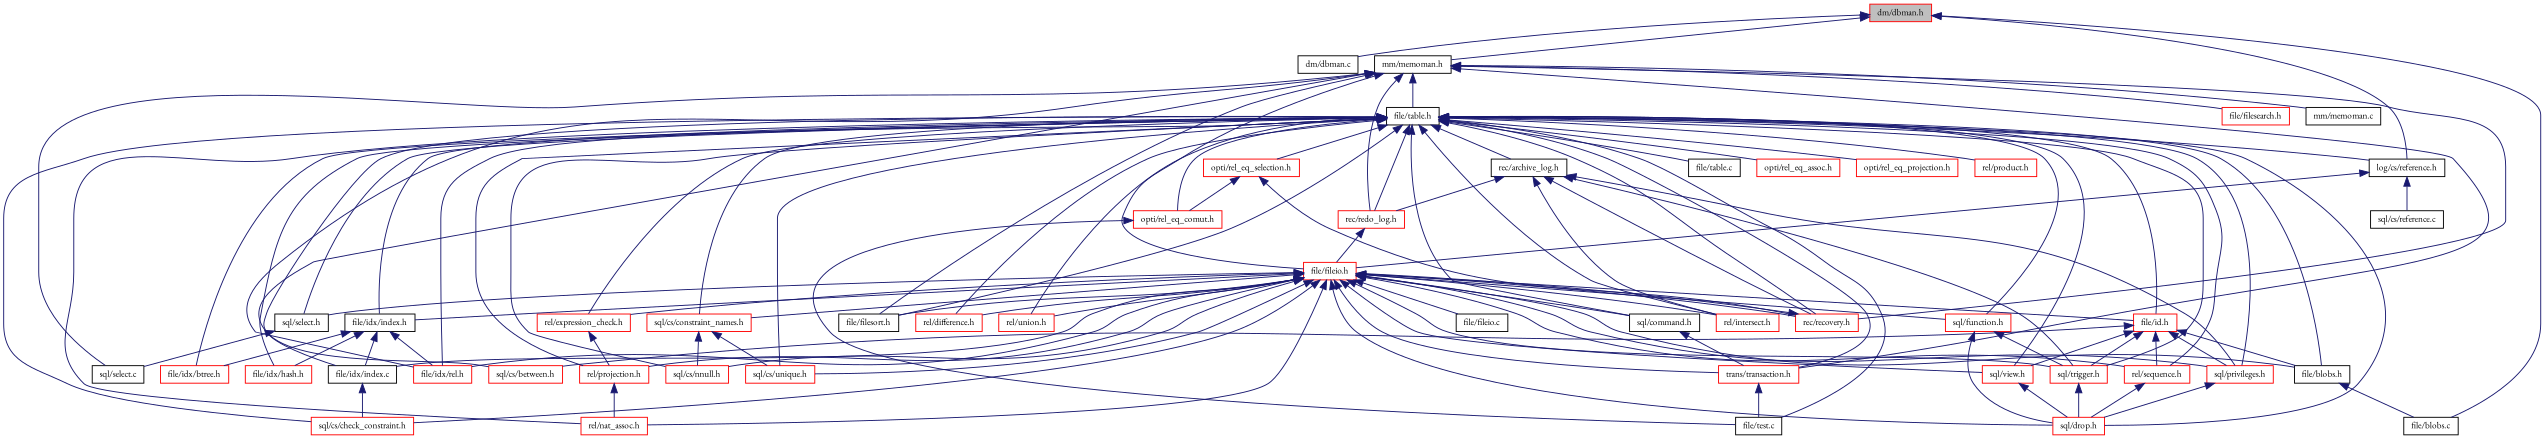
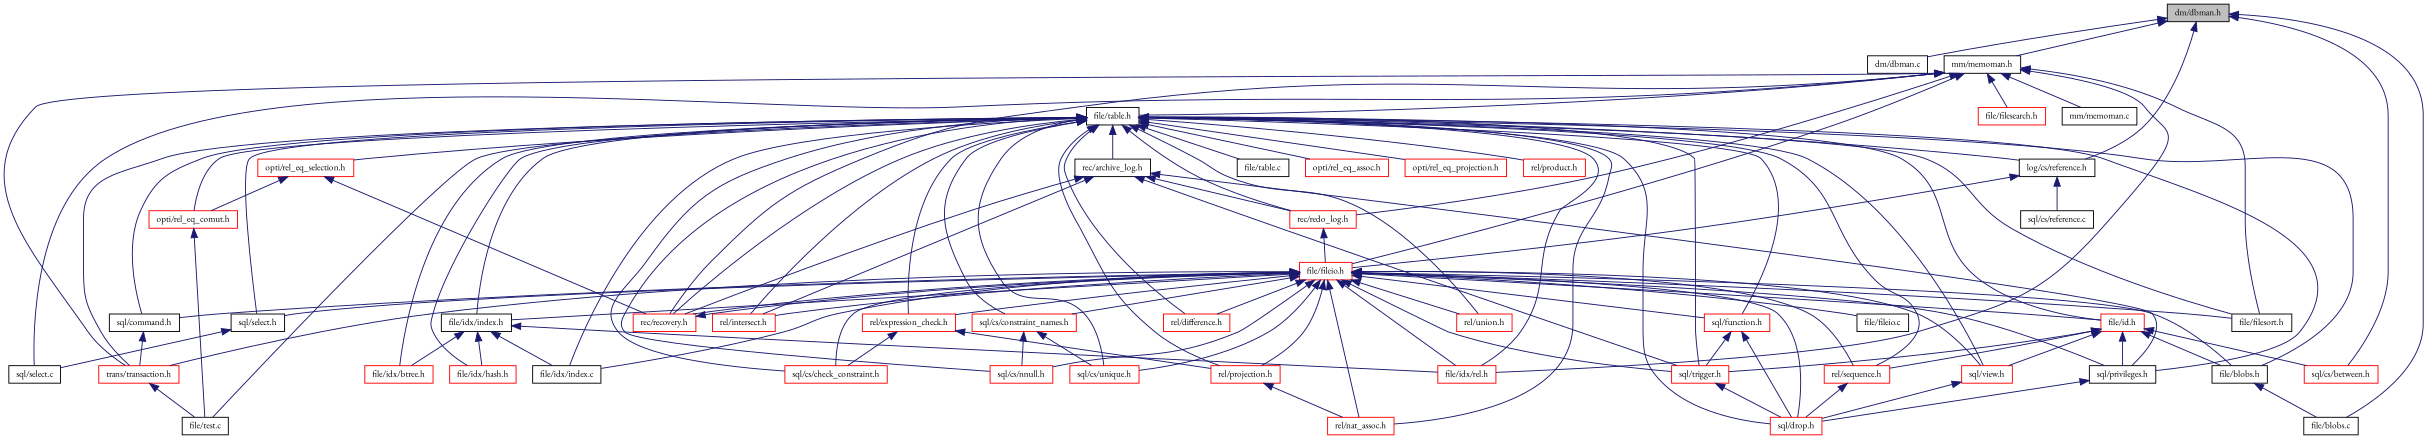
(1901, 13) -> (2198, 13)
(713, 189) -> (2388, 148)
(2240, 374) -> (2123, 374)
(362, 405) -> (869, 351)
